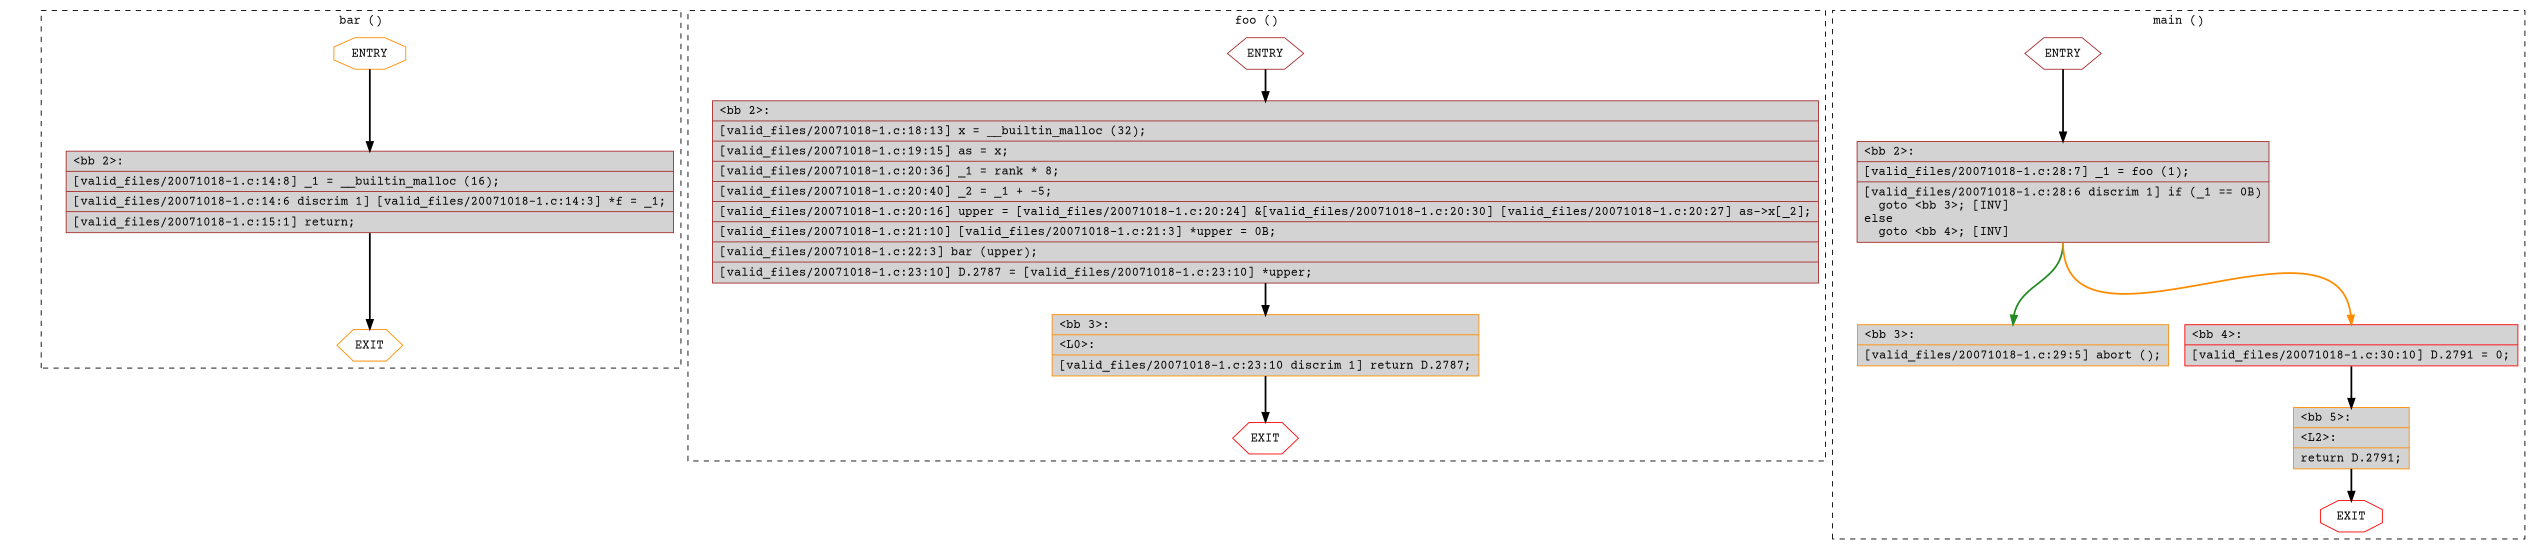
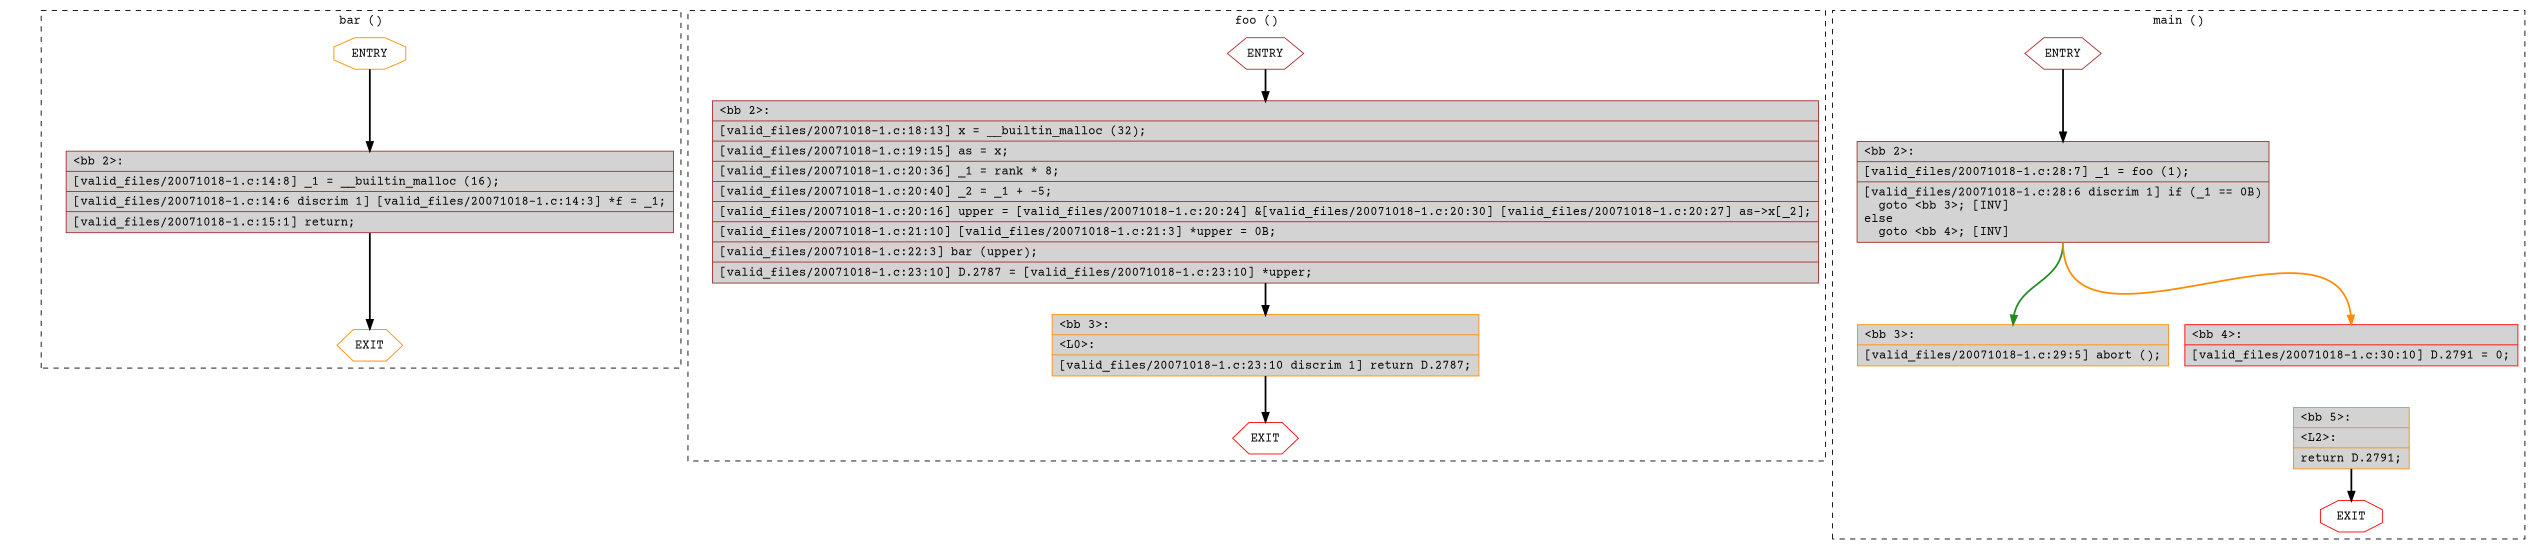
(2351, 382) -> none
